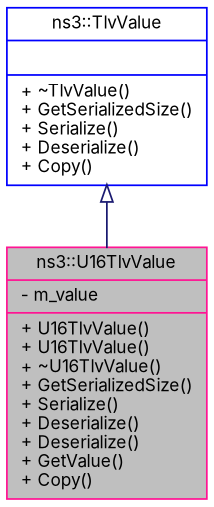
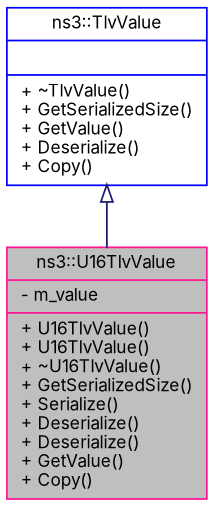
(71, 129) -> (73, 129)
